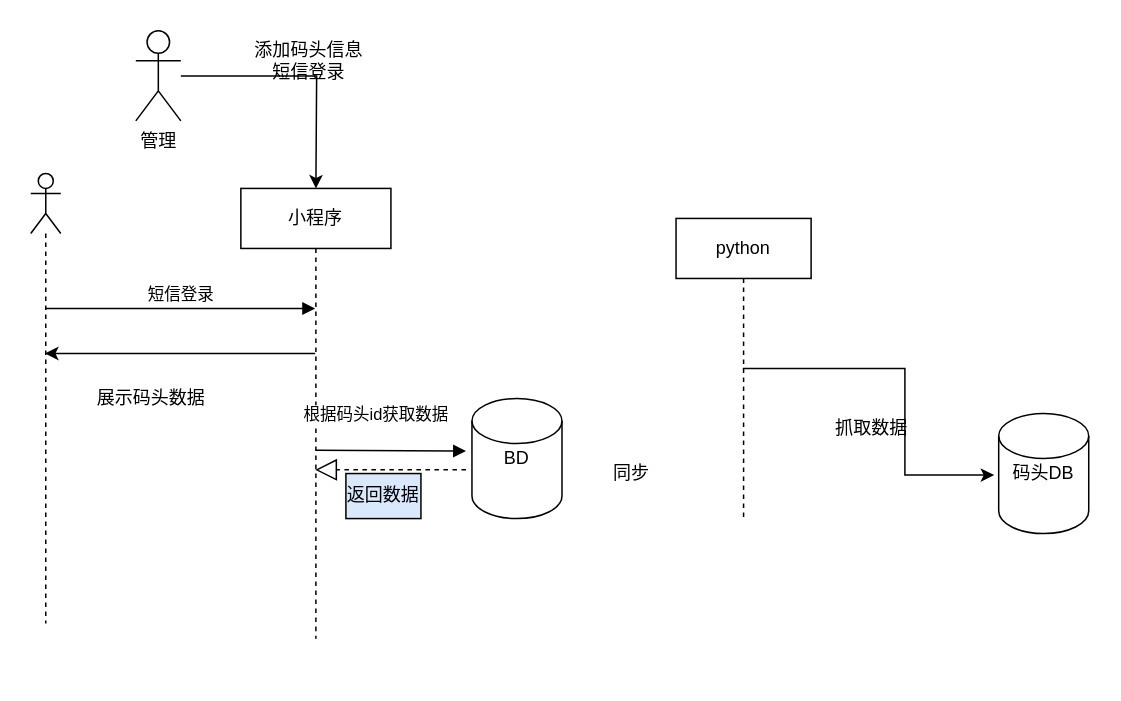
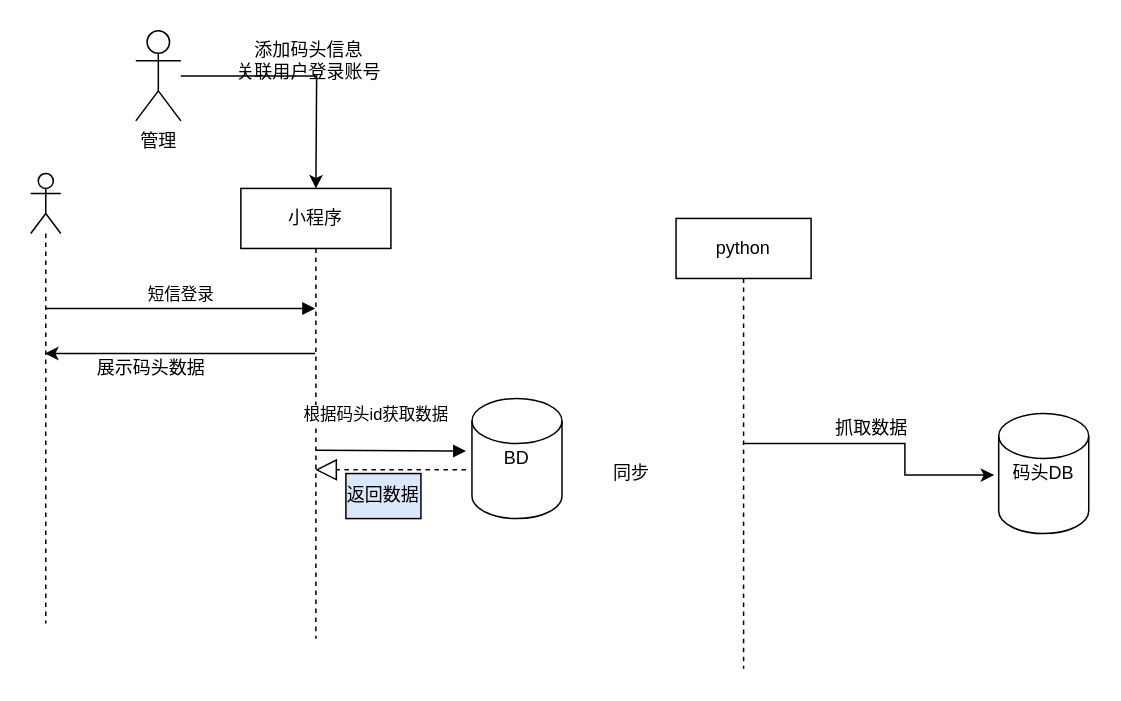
(309, 61) -> (309, 61)
(743, 368) -> (743, 443)
(151, 398) -> (151, 368)
